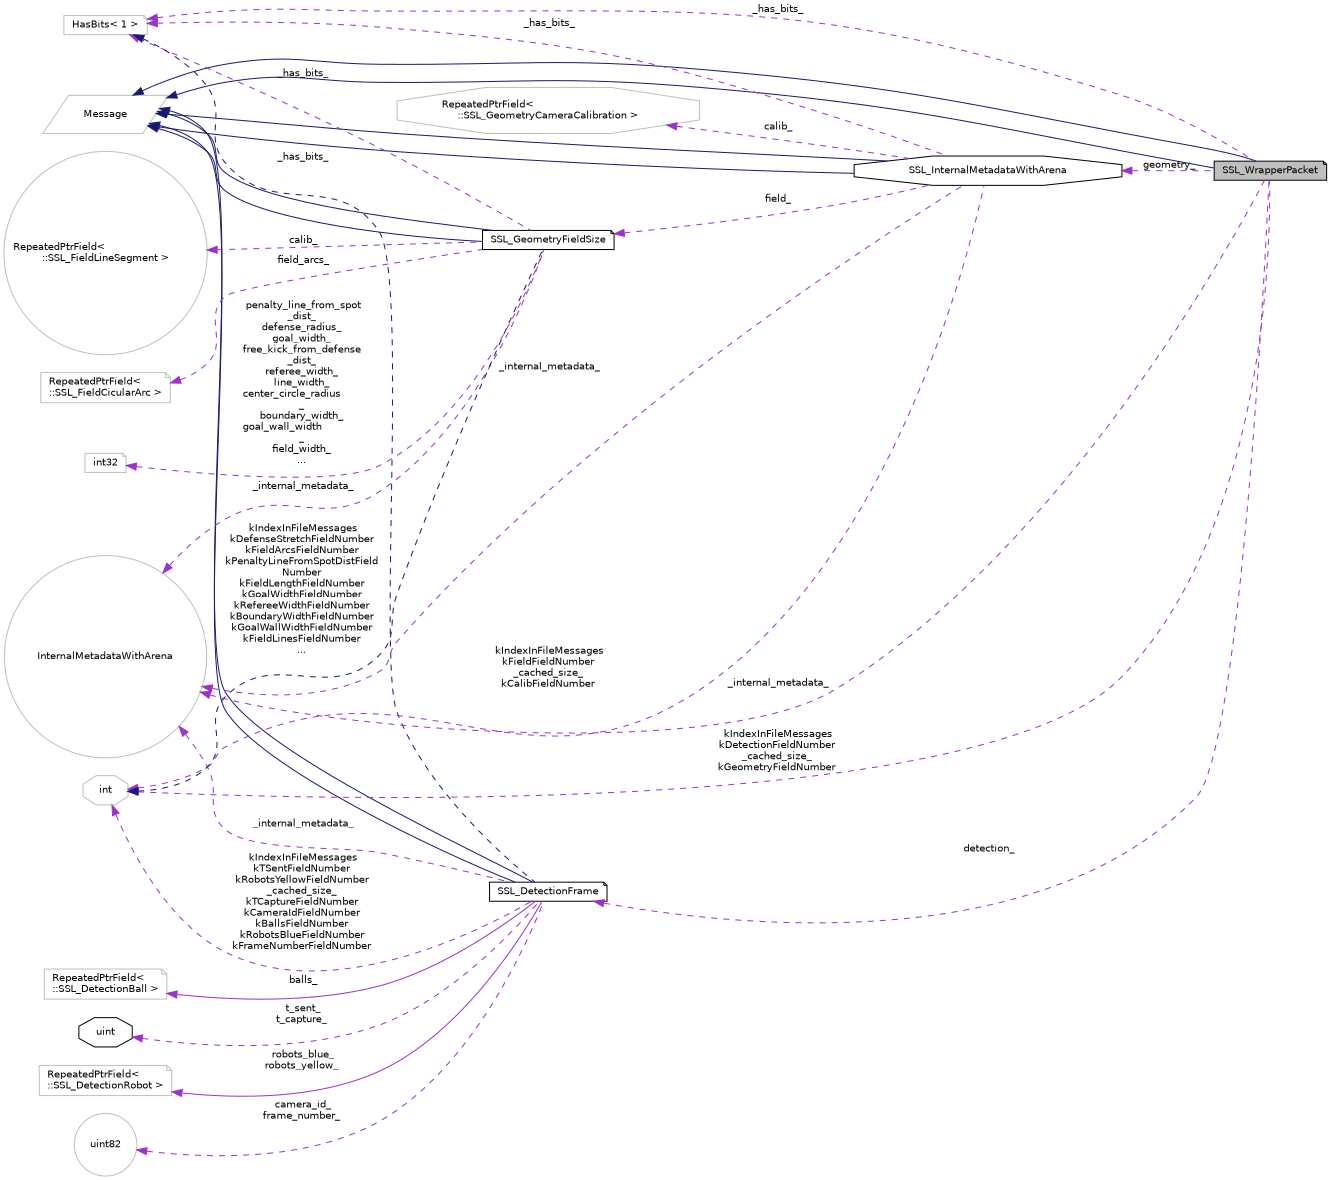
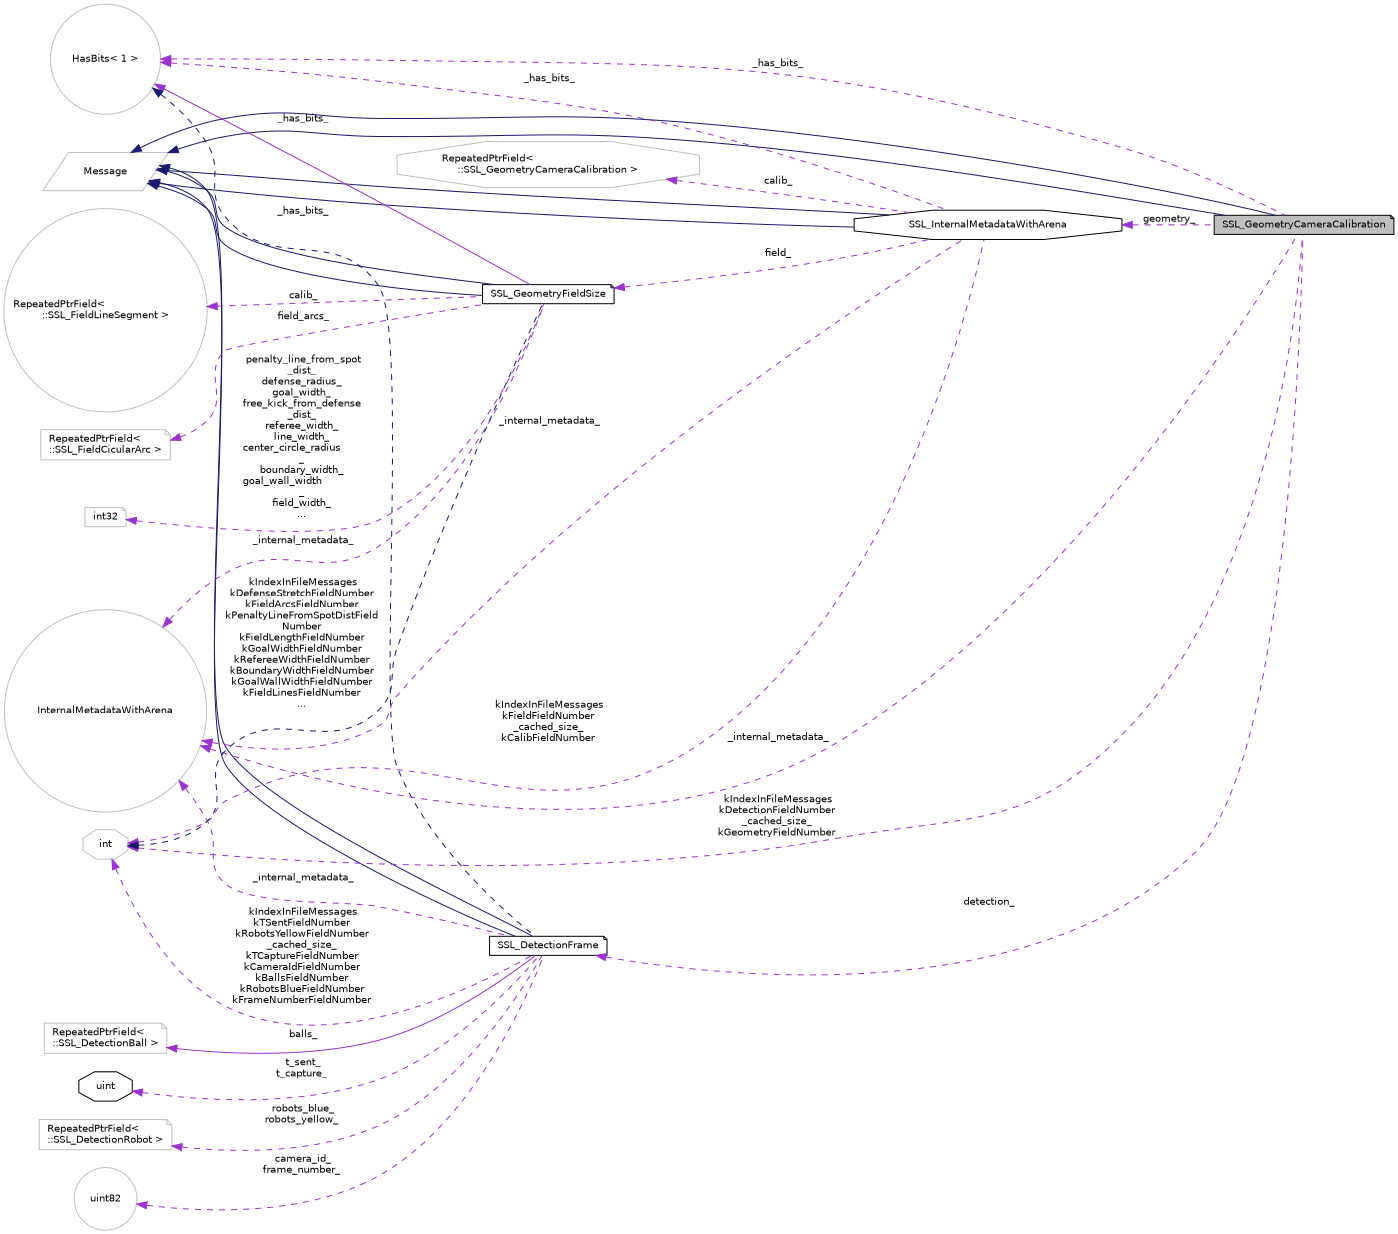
(106, 25) -> (106, 59)
(318, 118) -> (329, 175)
(1270, 171) -> (1304, 225)
(396, 1062) -> (396, 1116)
